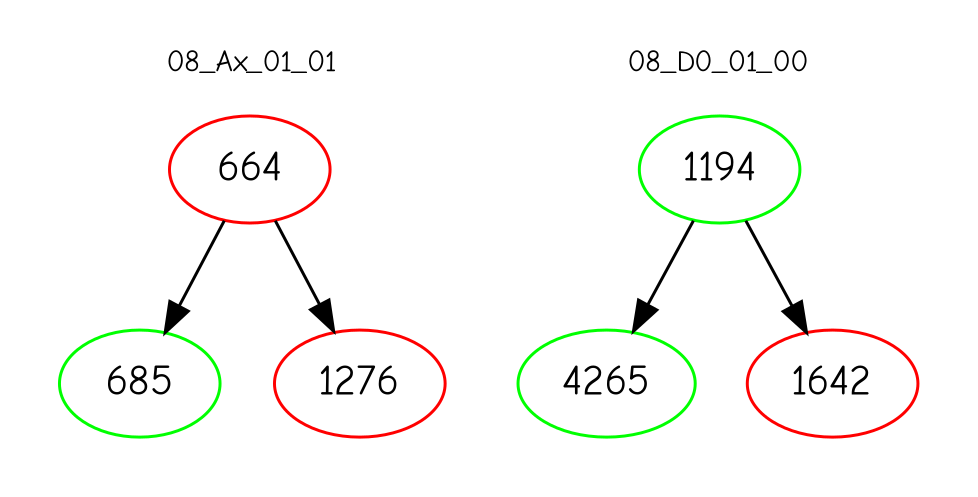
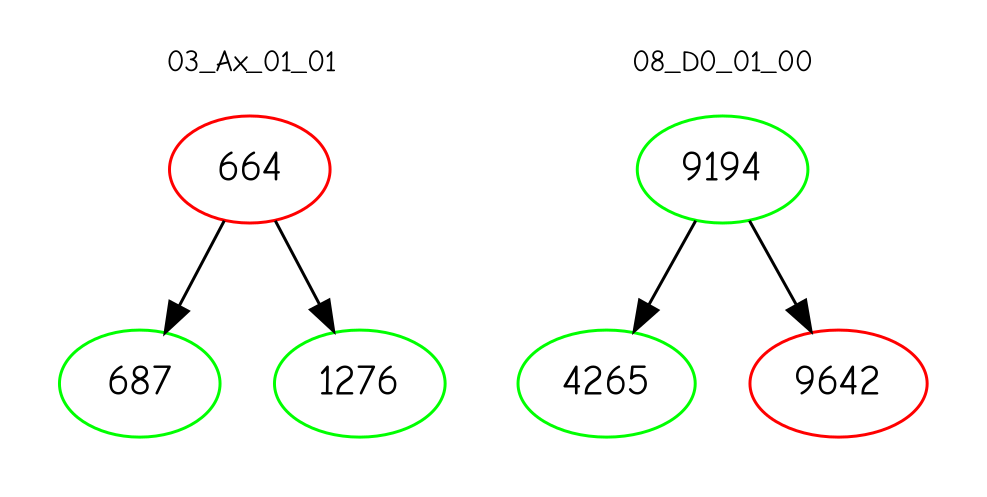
(253, 64) -> (253, 64)
(720, 169) -> (723, 169)
(140, 384) -> (140, 384)
(360, 384) -> (360, 384)
(833, 384) -> (839, 384)
